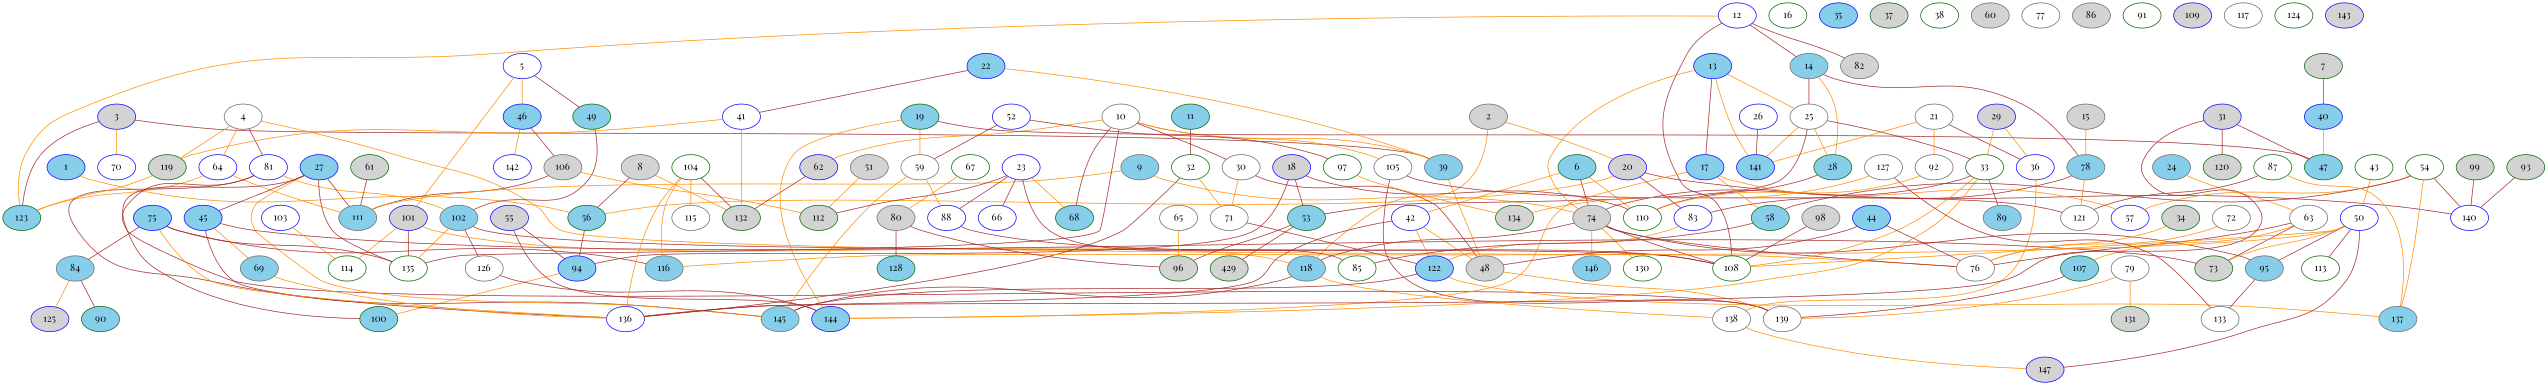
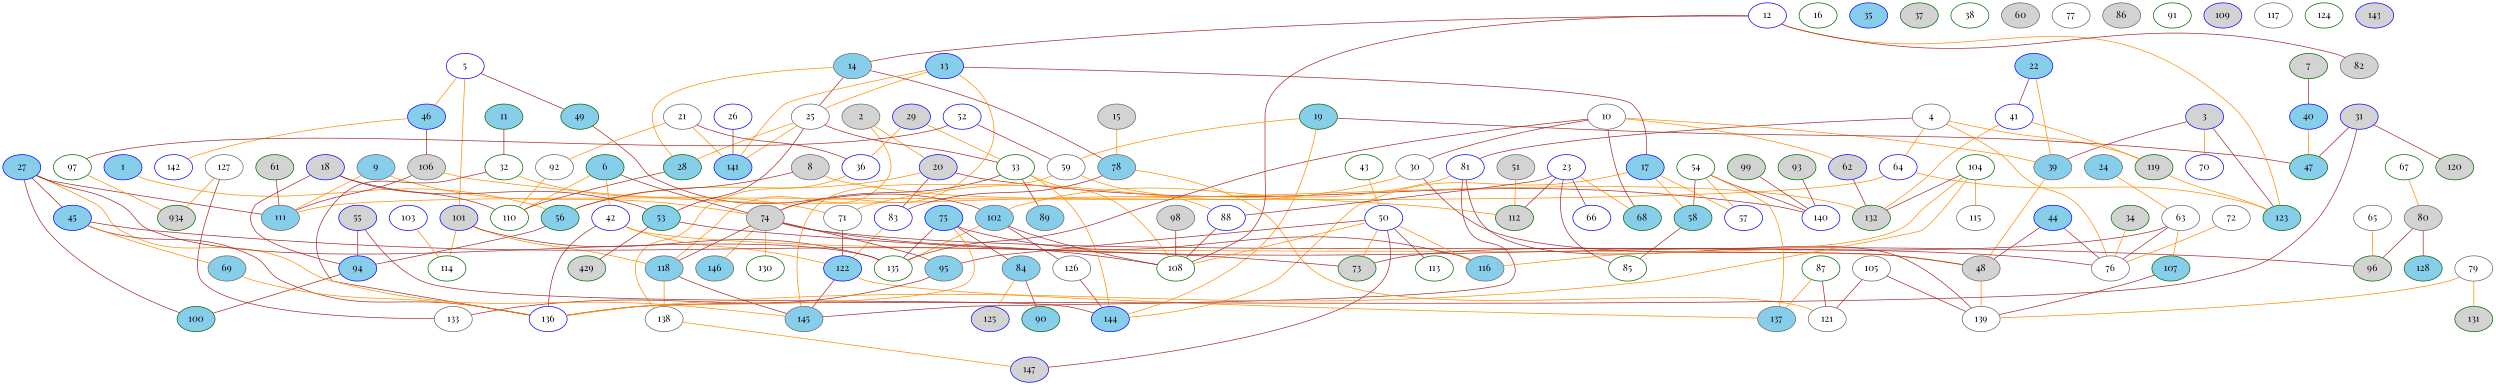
(1259, 139) -> none
(1514, 218) -> (176, 218)
(490, 291) -> (277, 294)
